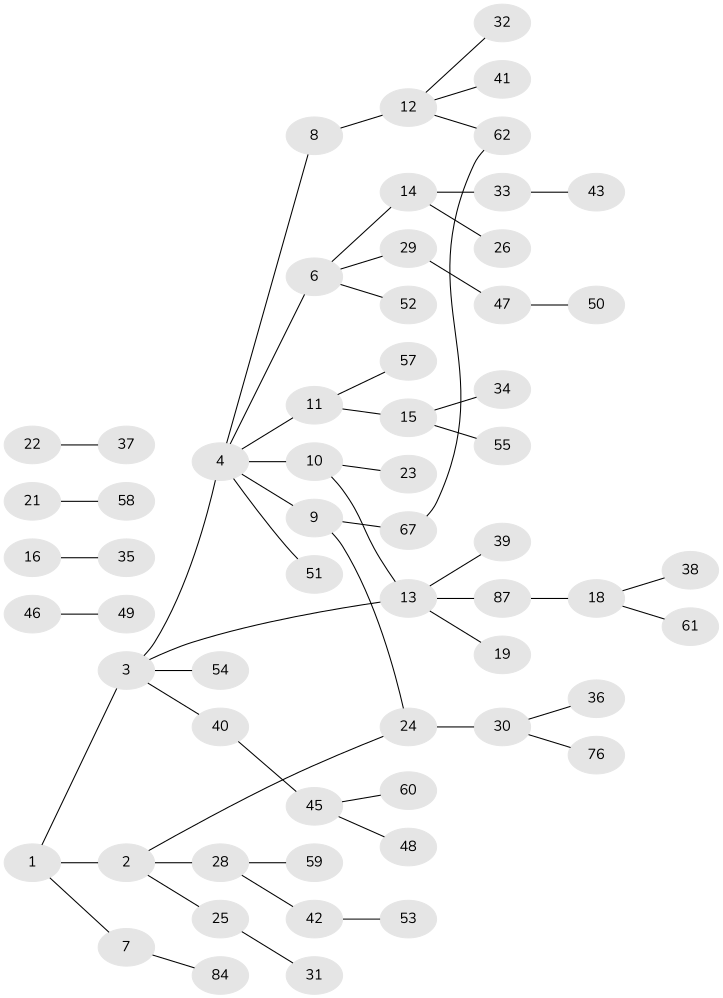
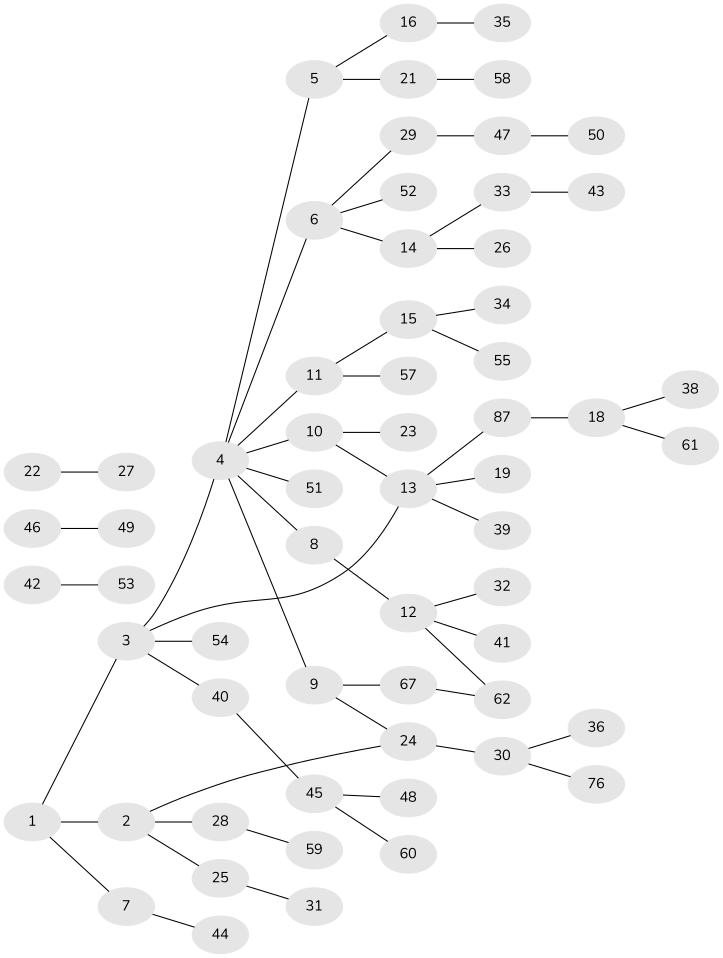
none -> (314, 79)
(126, 445) -> (126, 472)
(267, 891) -> none
(220, 976) -> (220, 935)
